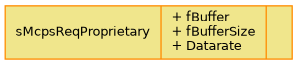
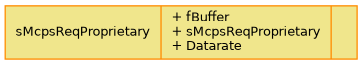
(214, 32) -> (246, 32)
